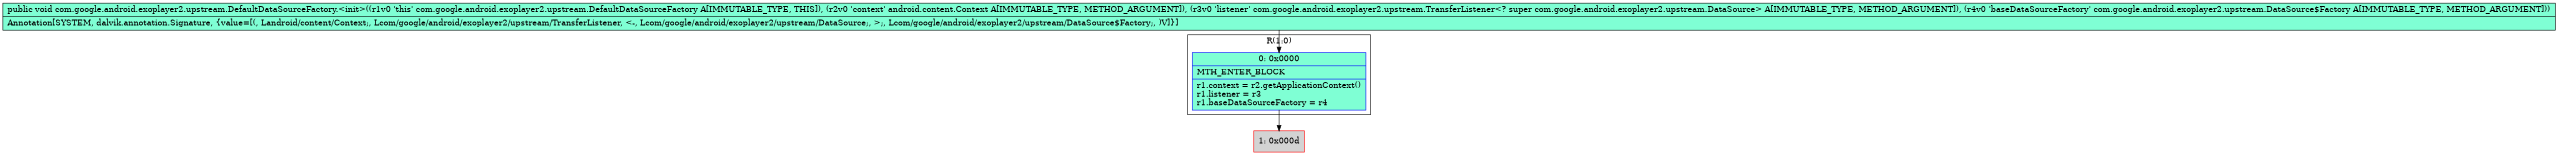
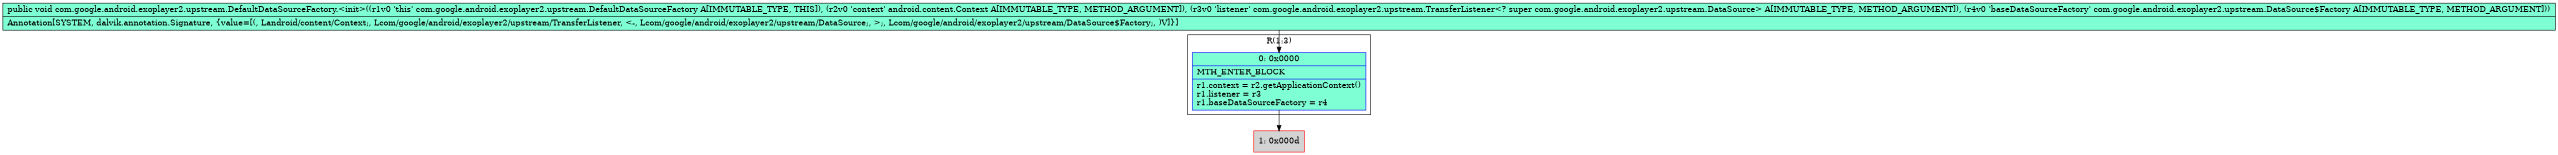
(1279, 41) -> (1279, 41)
